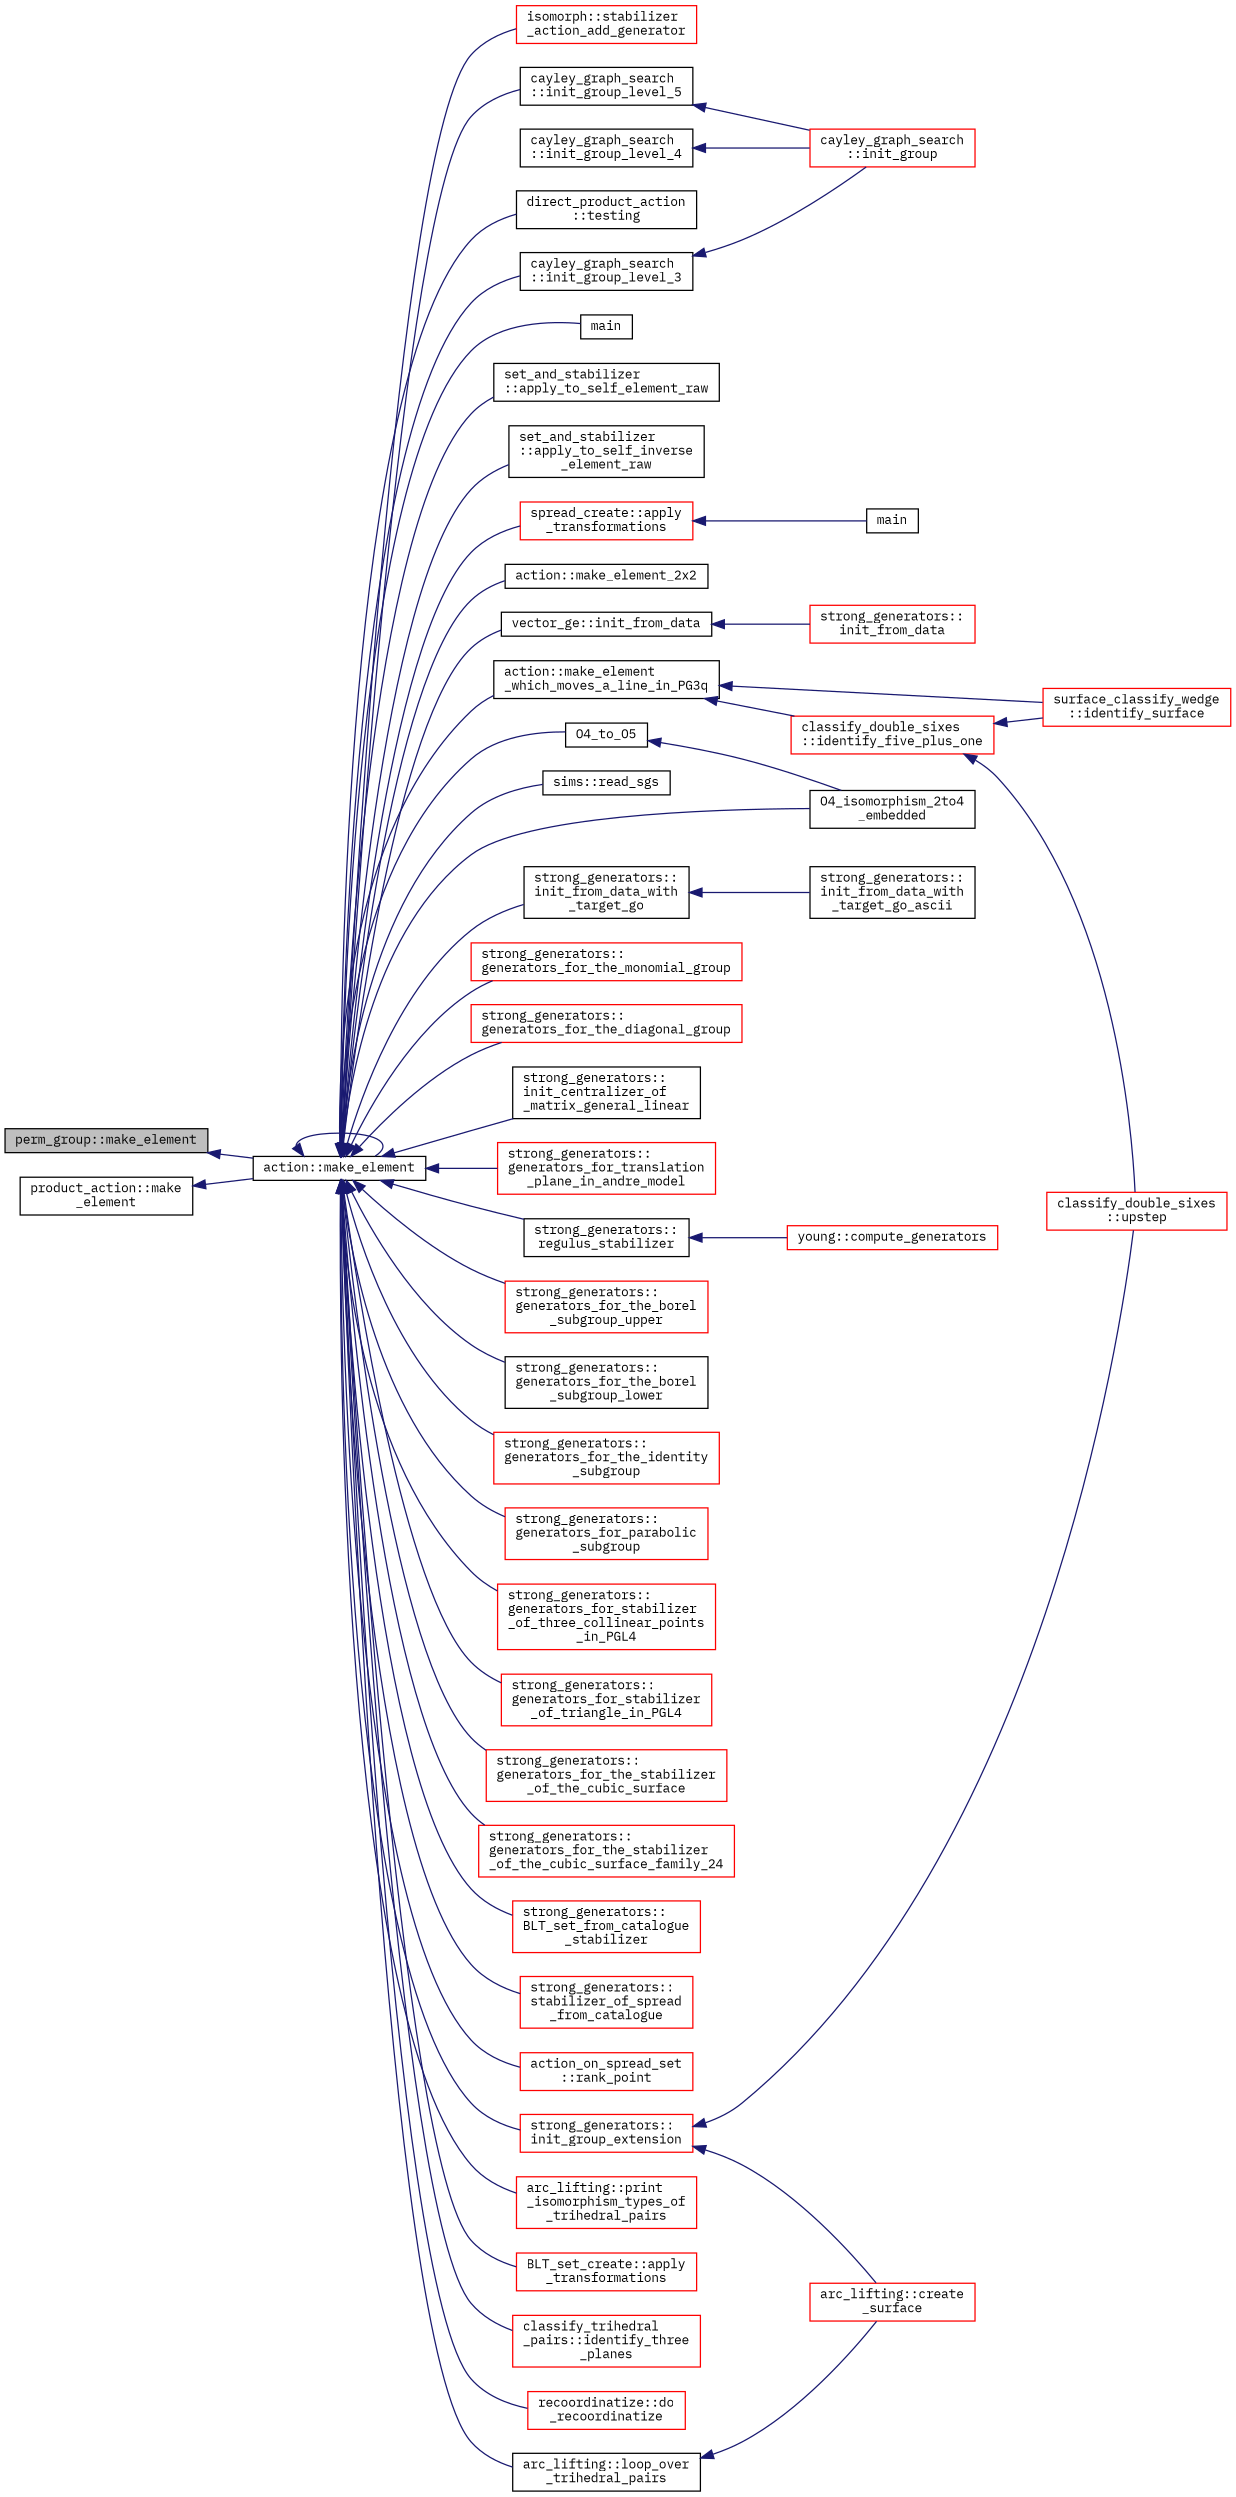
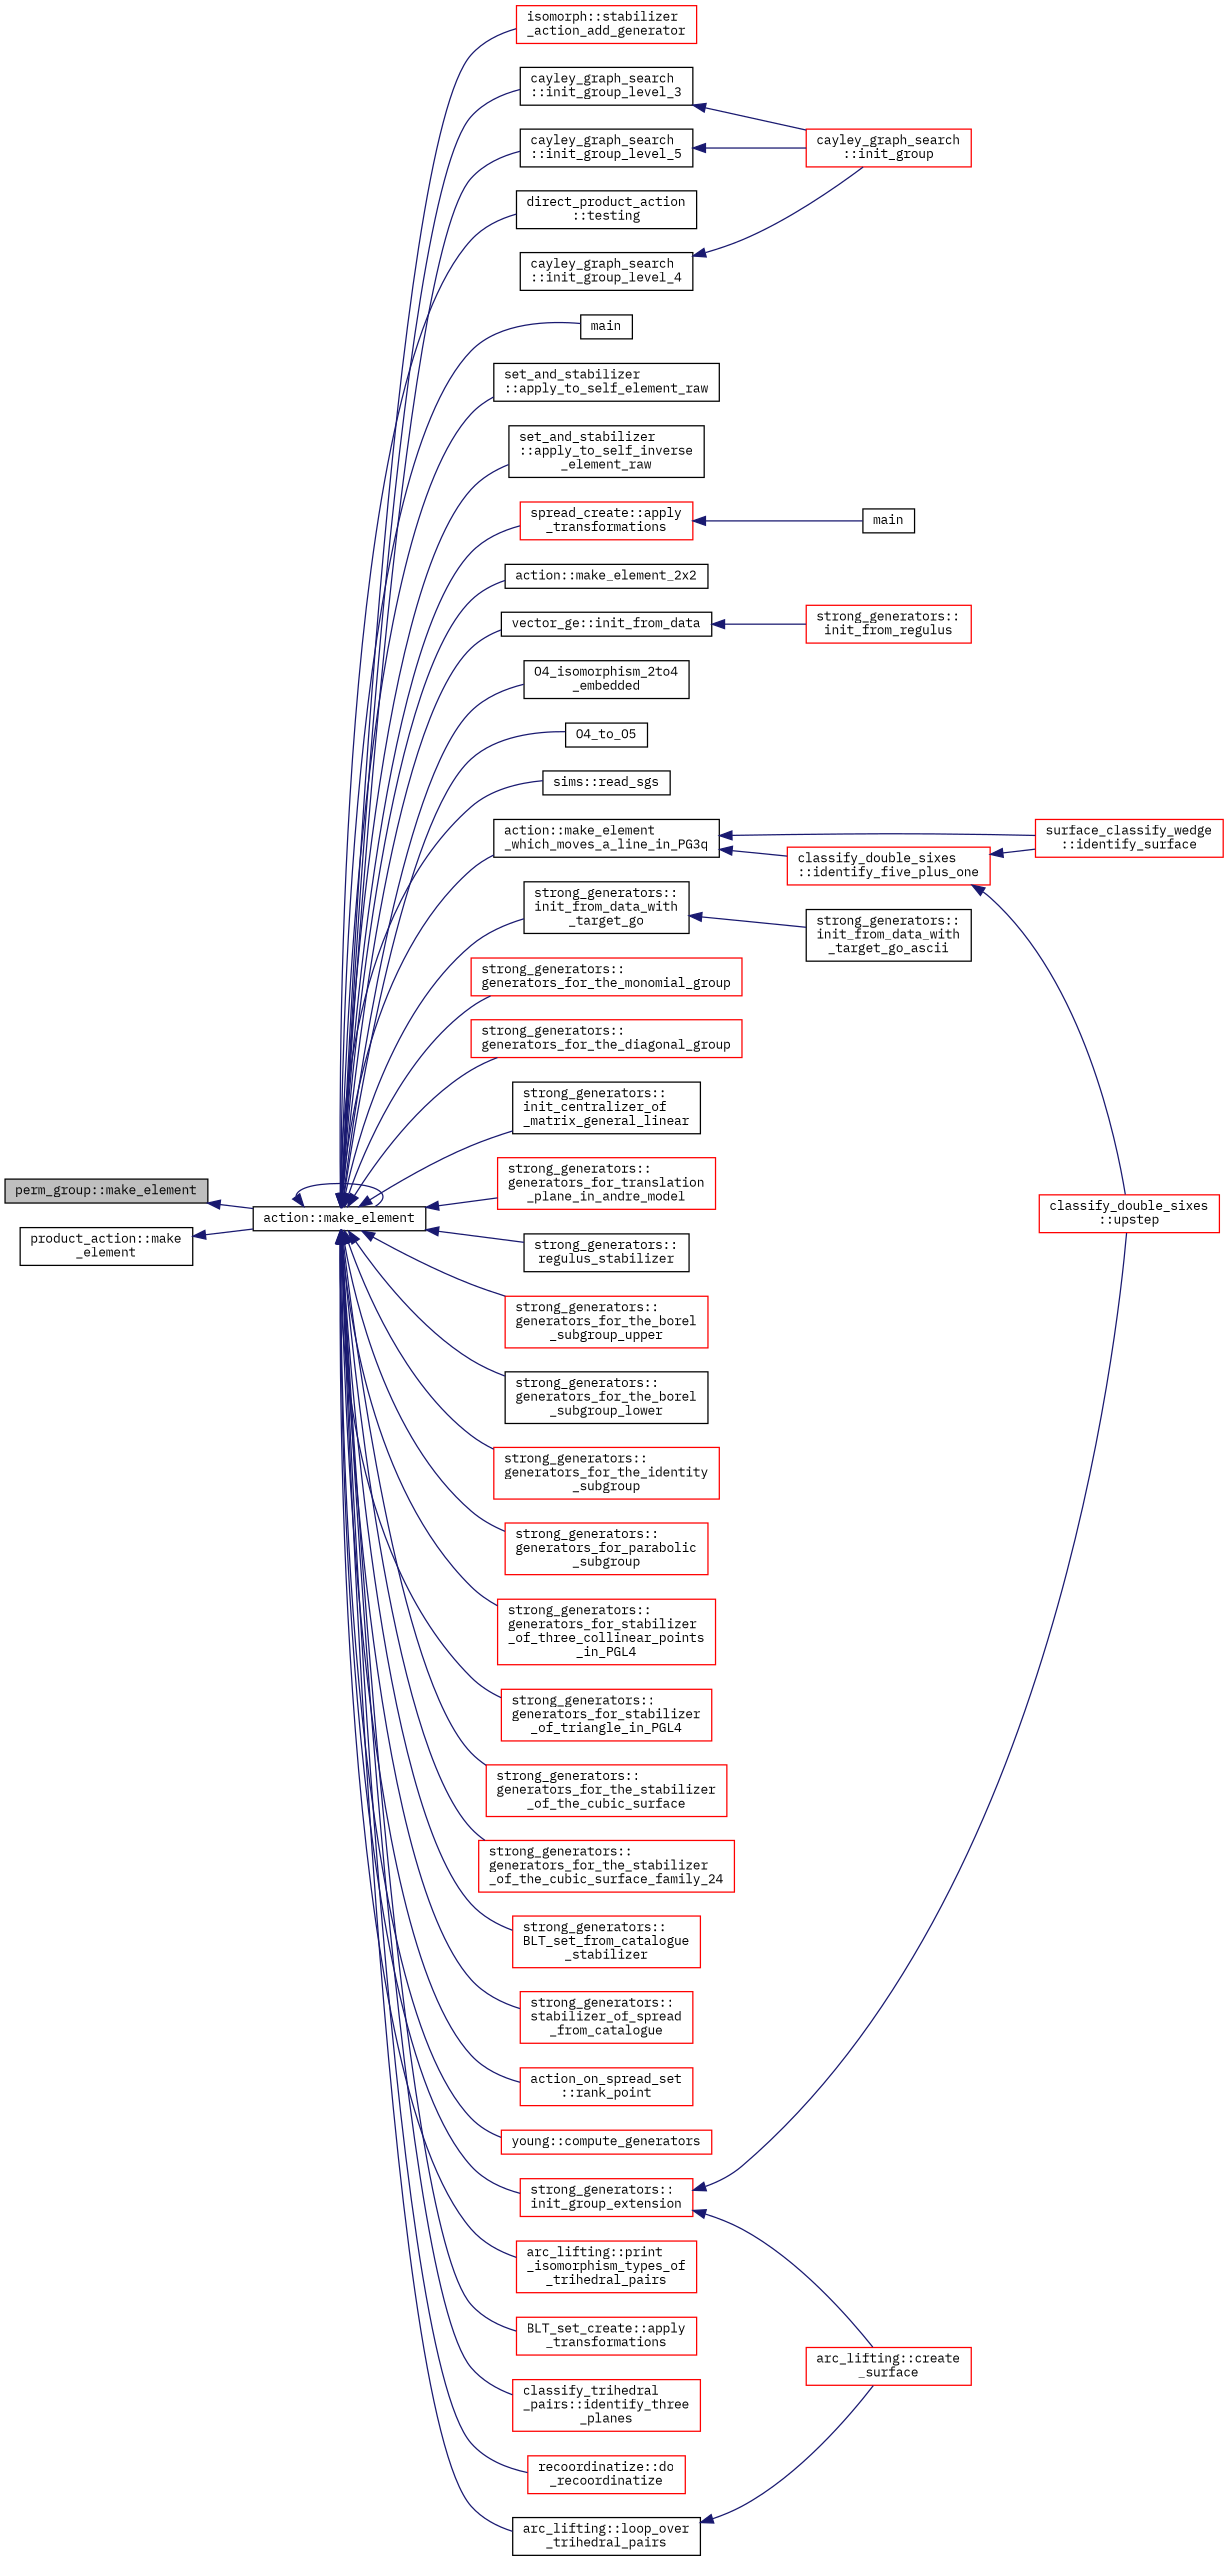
(893, 624) -> (889, 624)
(752, 762) -> none
(745, 1238) -> (362, 1708)
